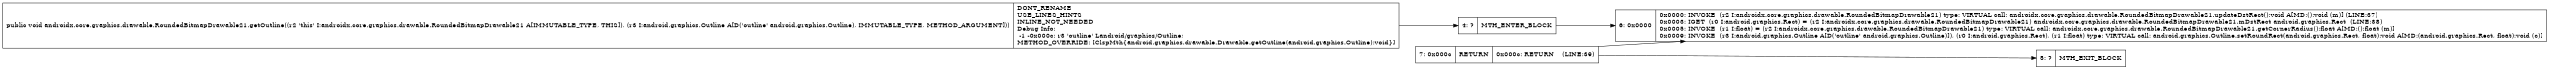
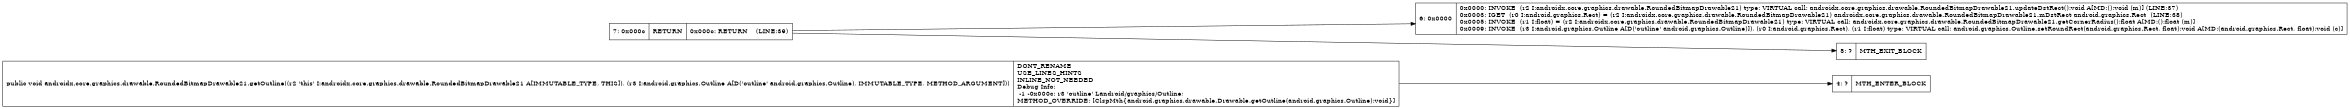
(1583, 26) -> none
